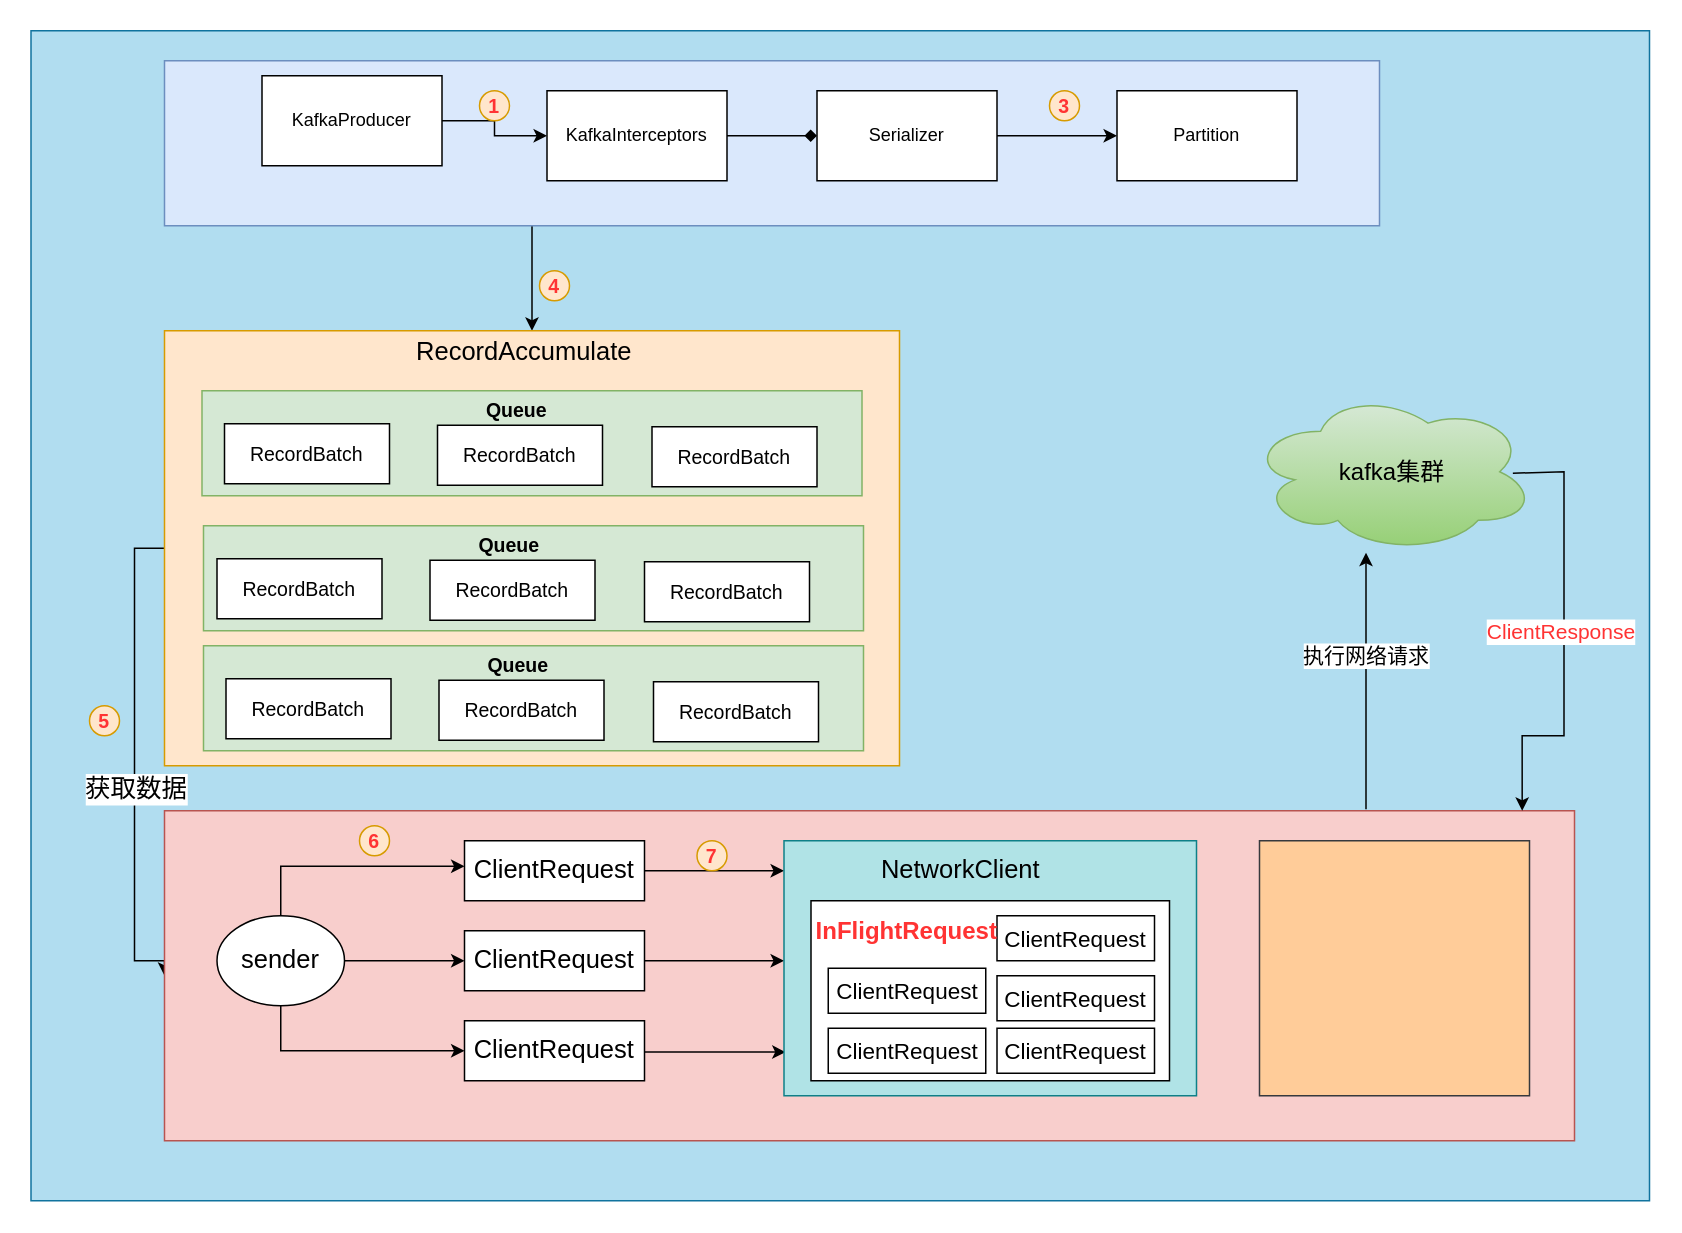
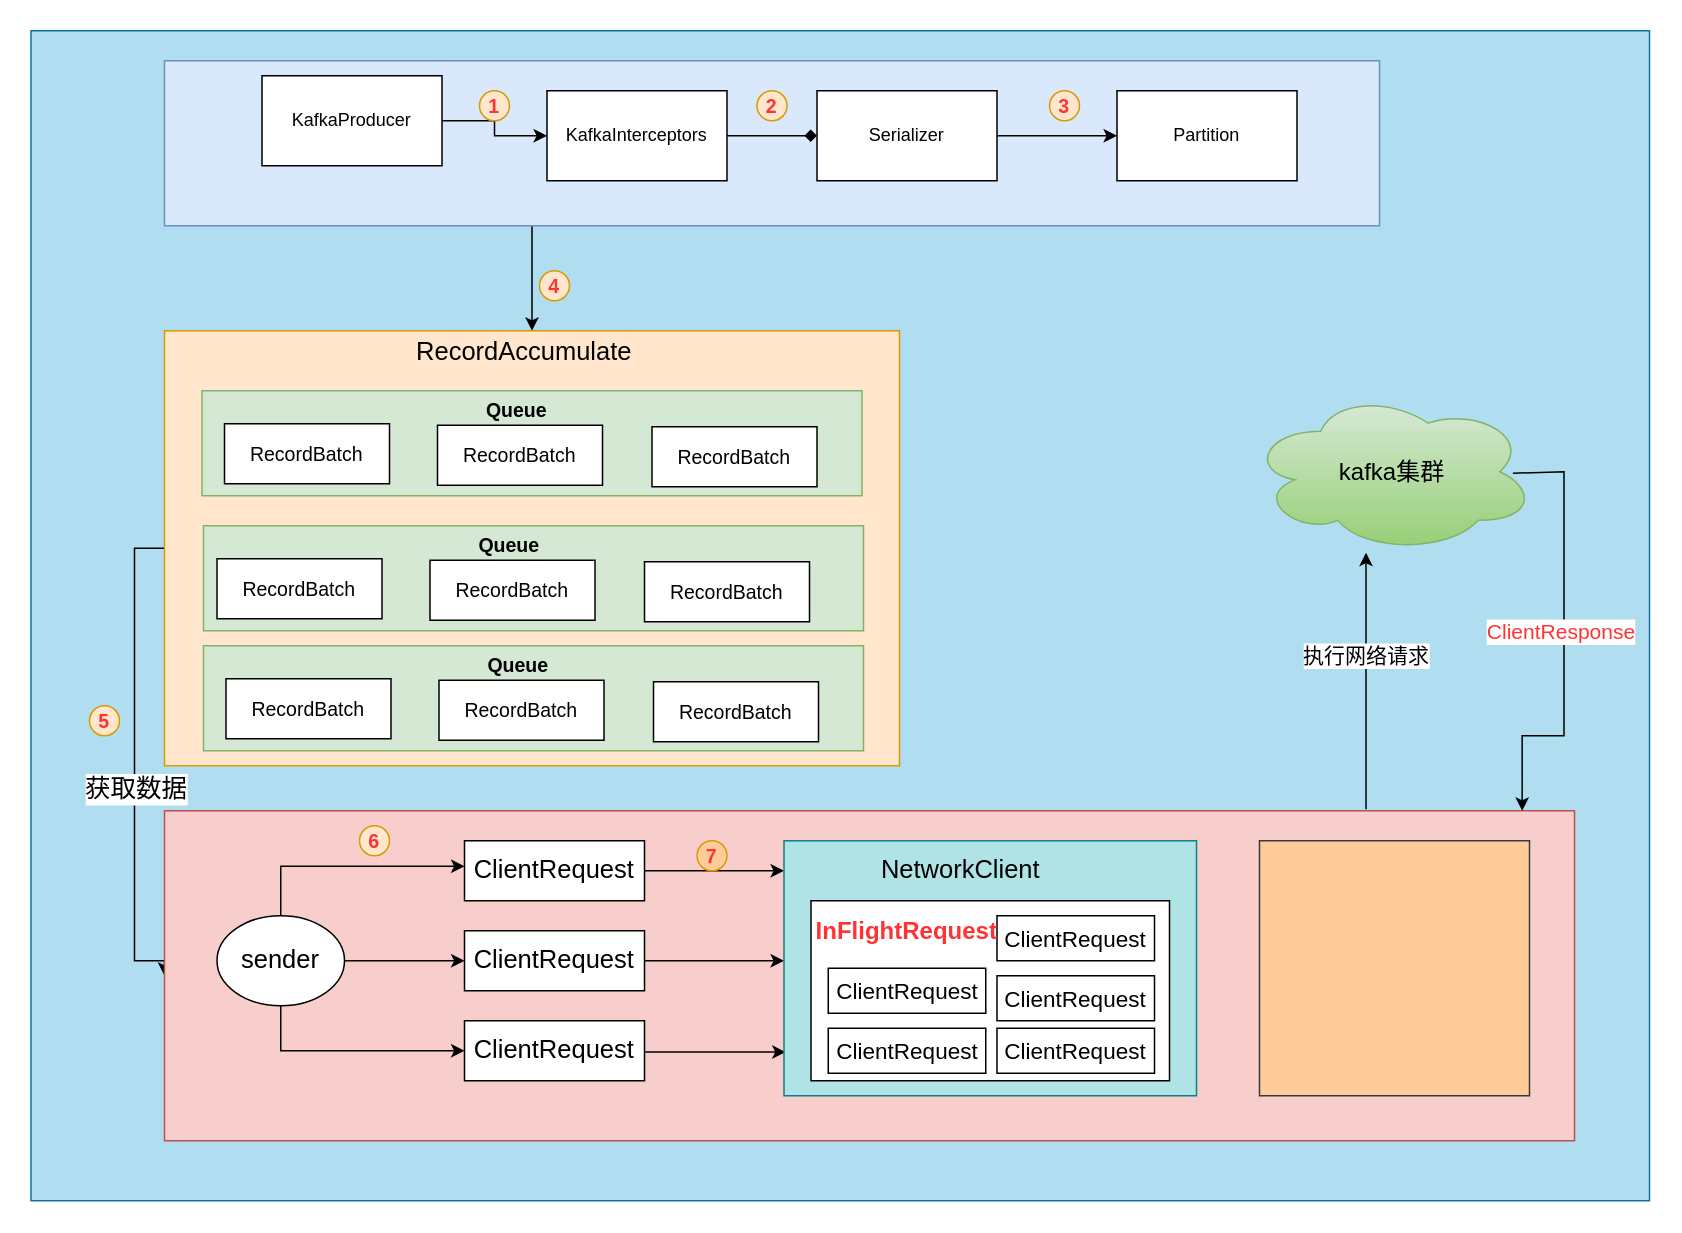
none -> (772, 106)
(712, 856) -> (712, 856)
